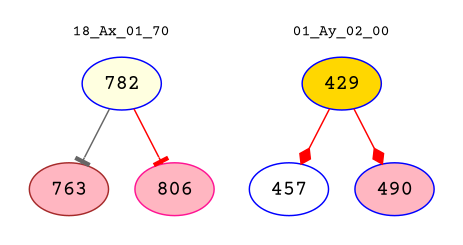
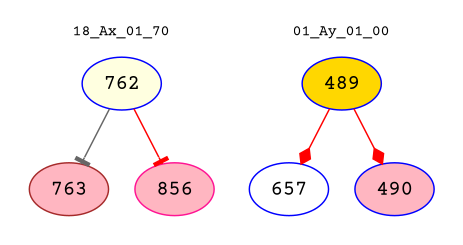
(342, 32) -> (342, 32)
(122, 84) -> (122, 84)
(342, 84) -> (342, 84)
(175, 189) -> (175, 189)
(289, 189) -> (289, 189)
